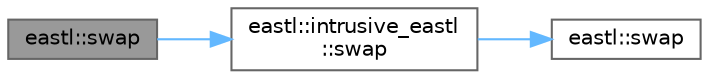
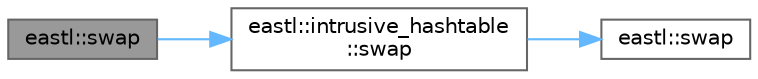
(354, 39) -> (379, 39)
